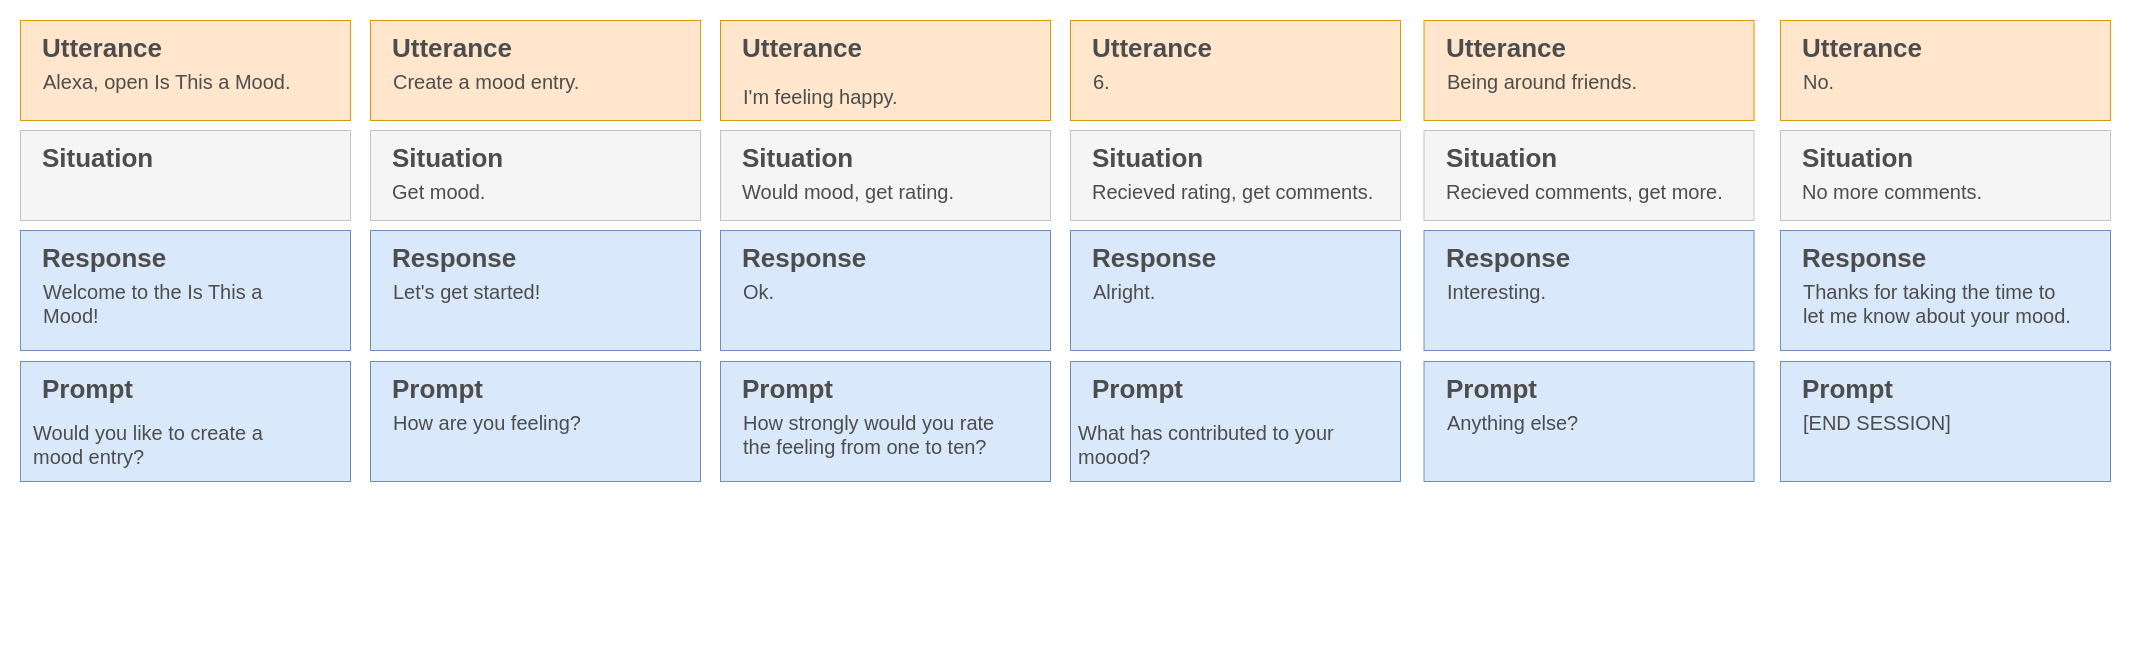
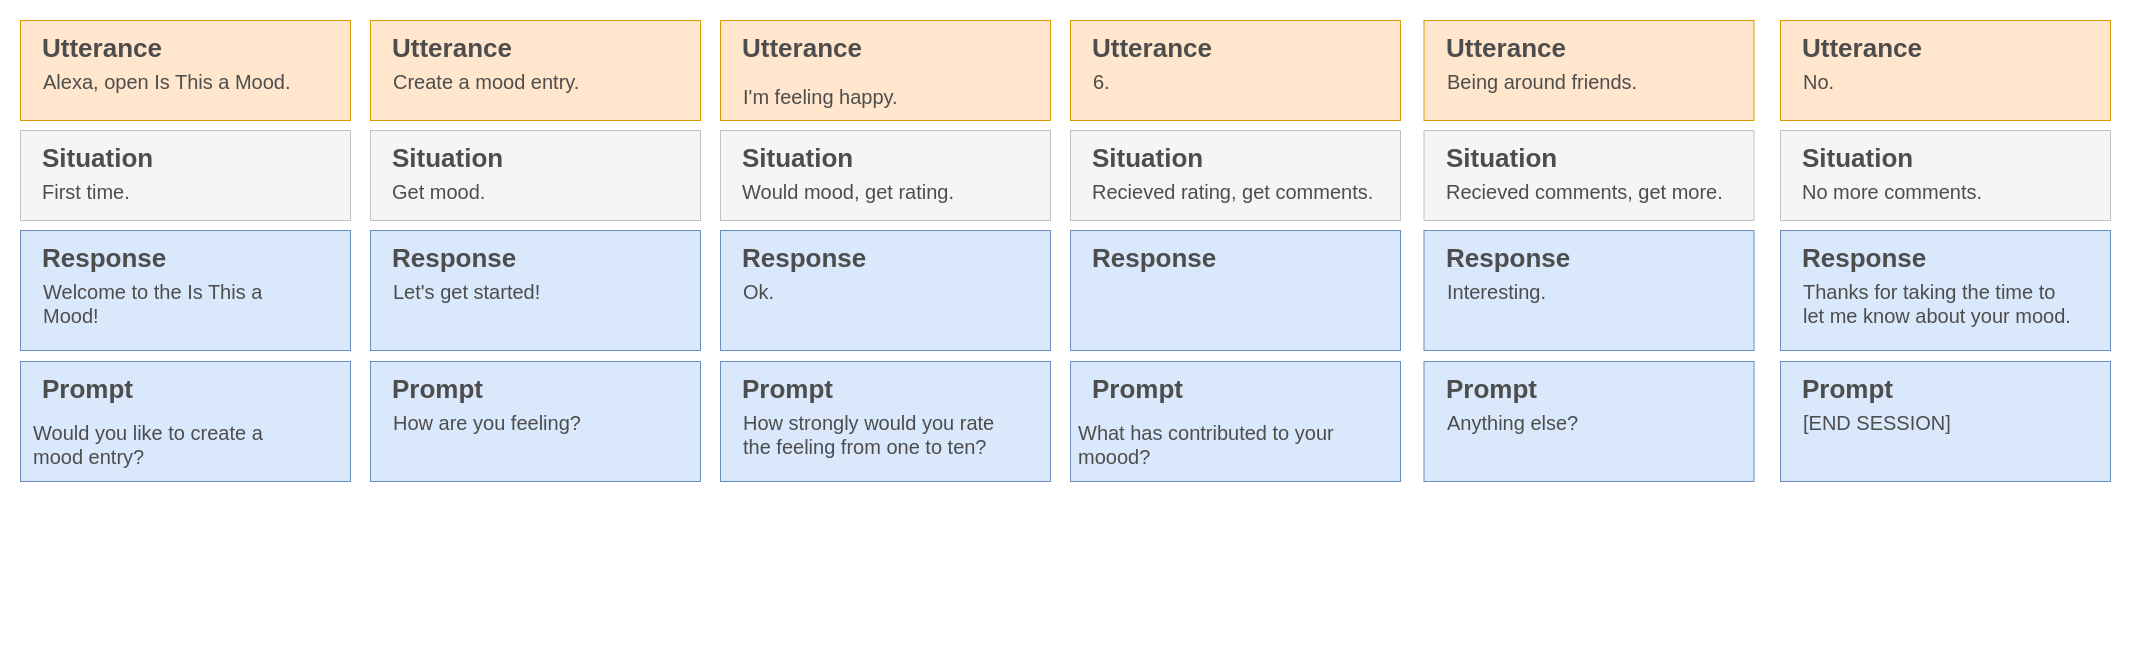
none -> (185, 195)
(1230, 301) -> none
